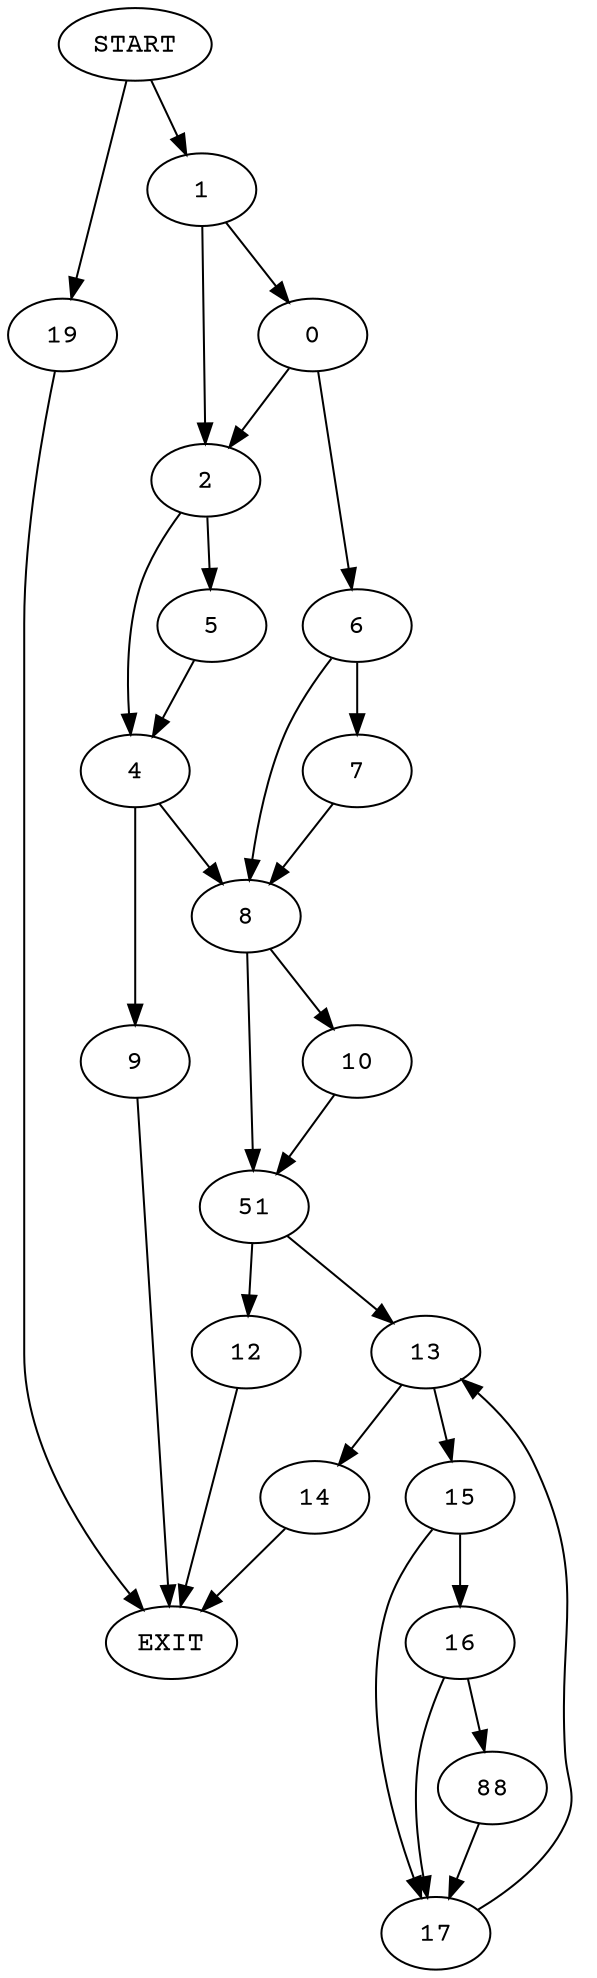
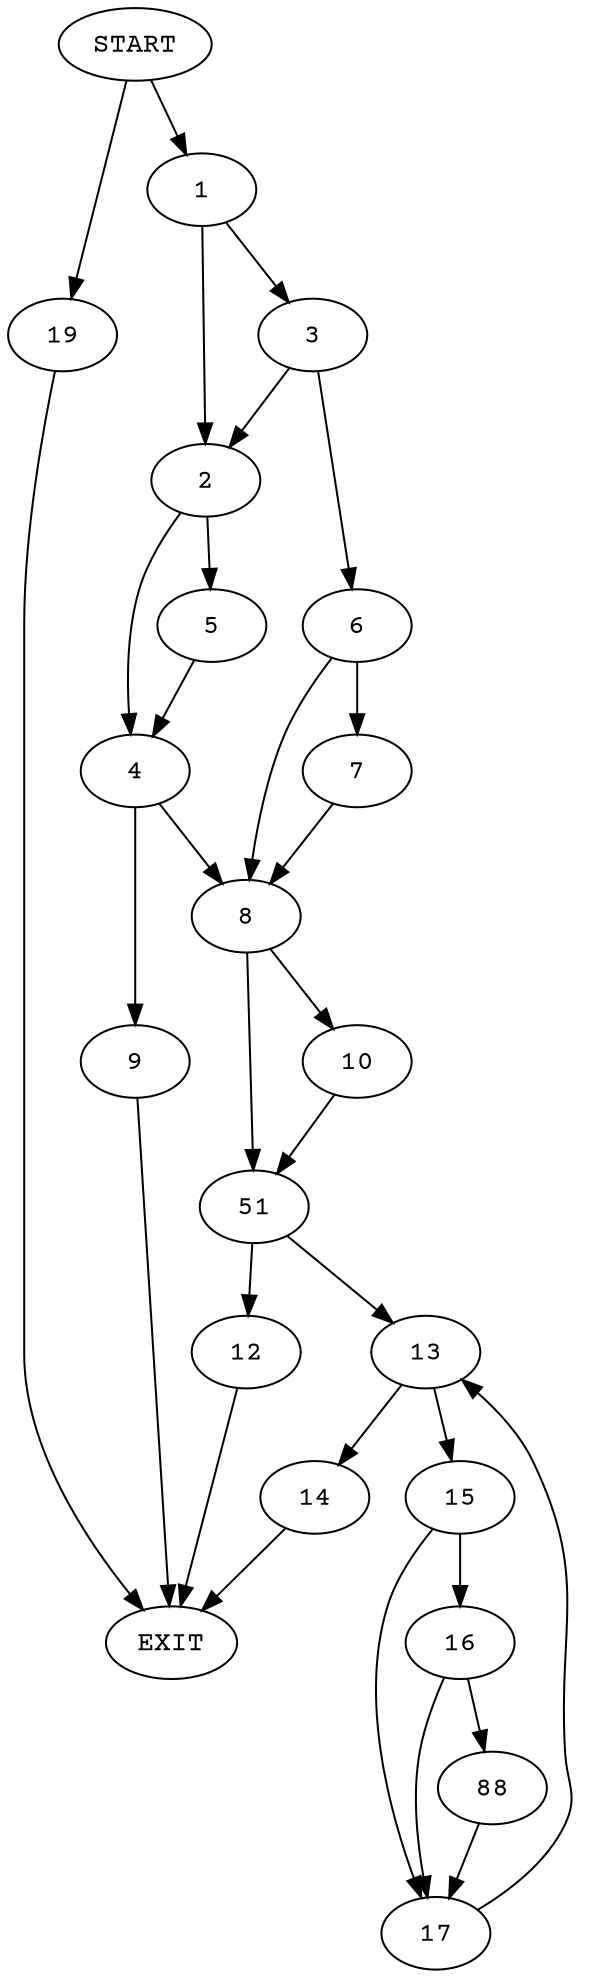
(313, 335) -> (313, 335)
